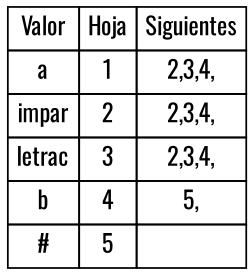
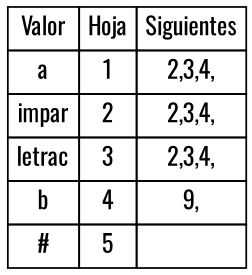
(191, 202) -> (191, 202)
